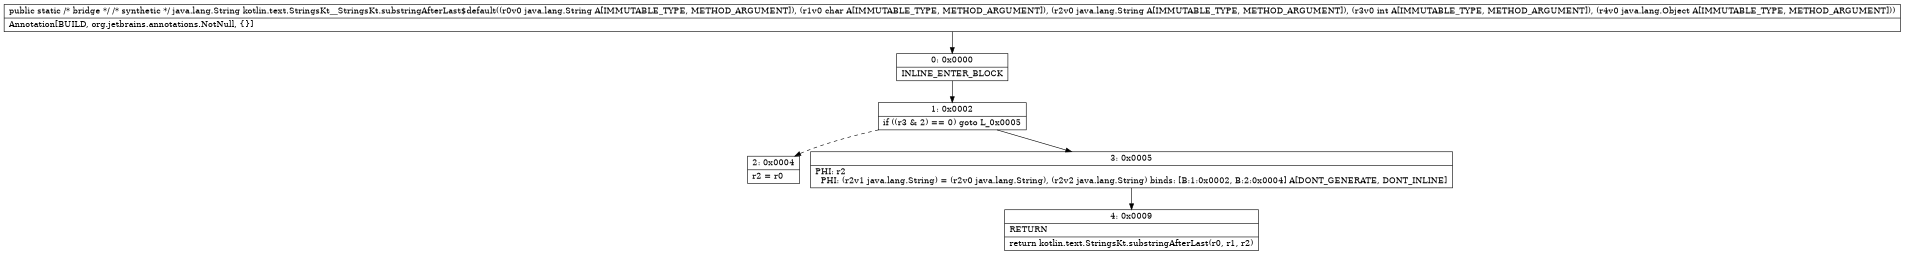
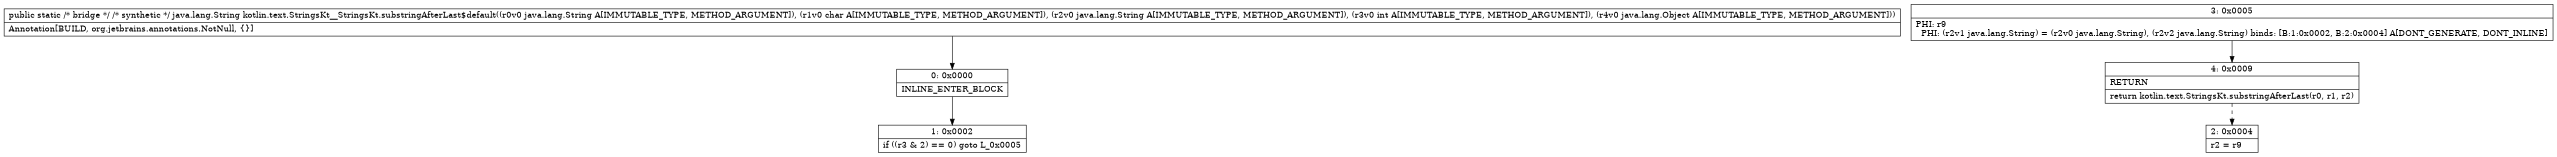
(839, 140) -> (2232, 111)
(1031, 140) -> none
(832, 172) -> (1933, 25)
(768, 176) -> (2226, 145)
